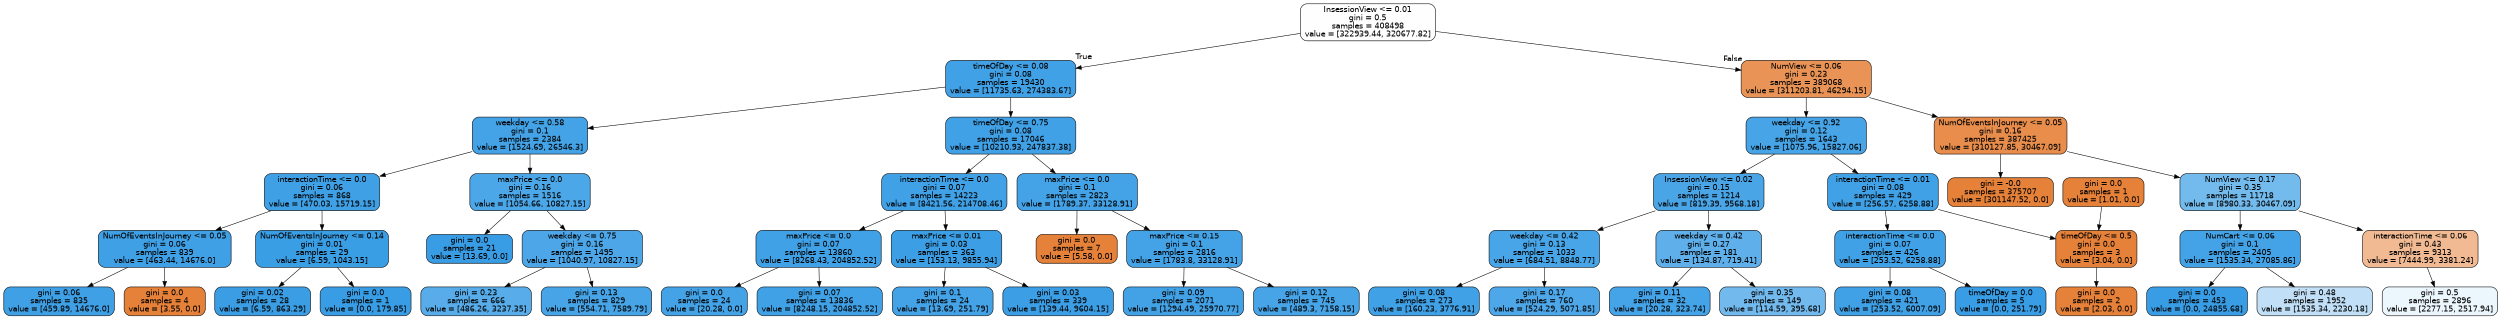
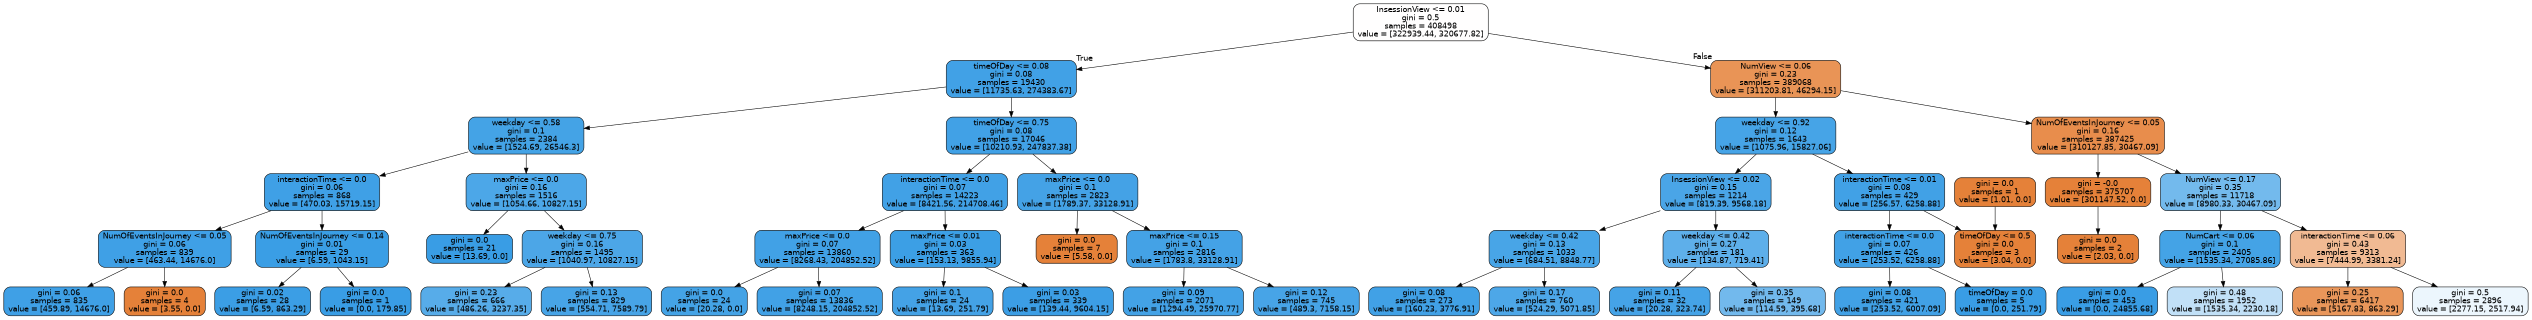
(2096, 274) -> (2098, 218)
none -> (2348, 301)
